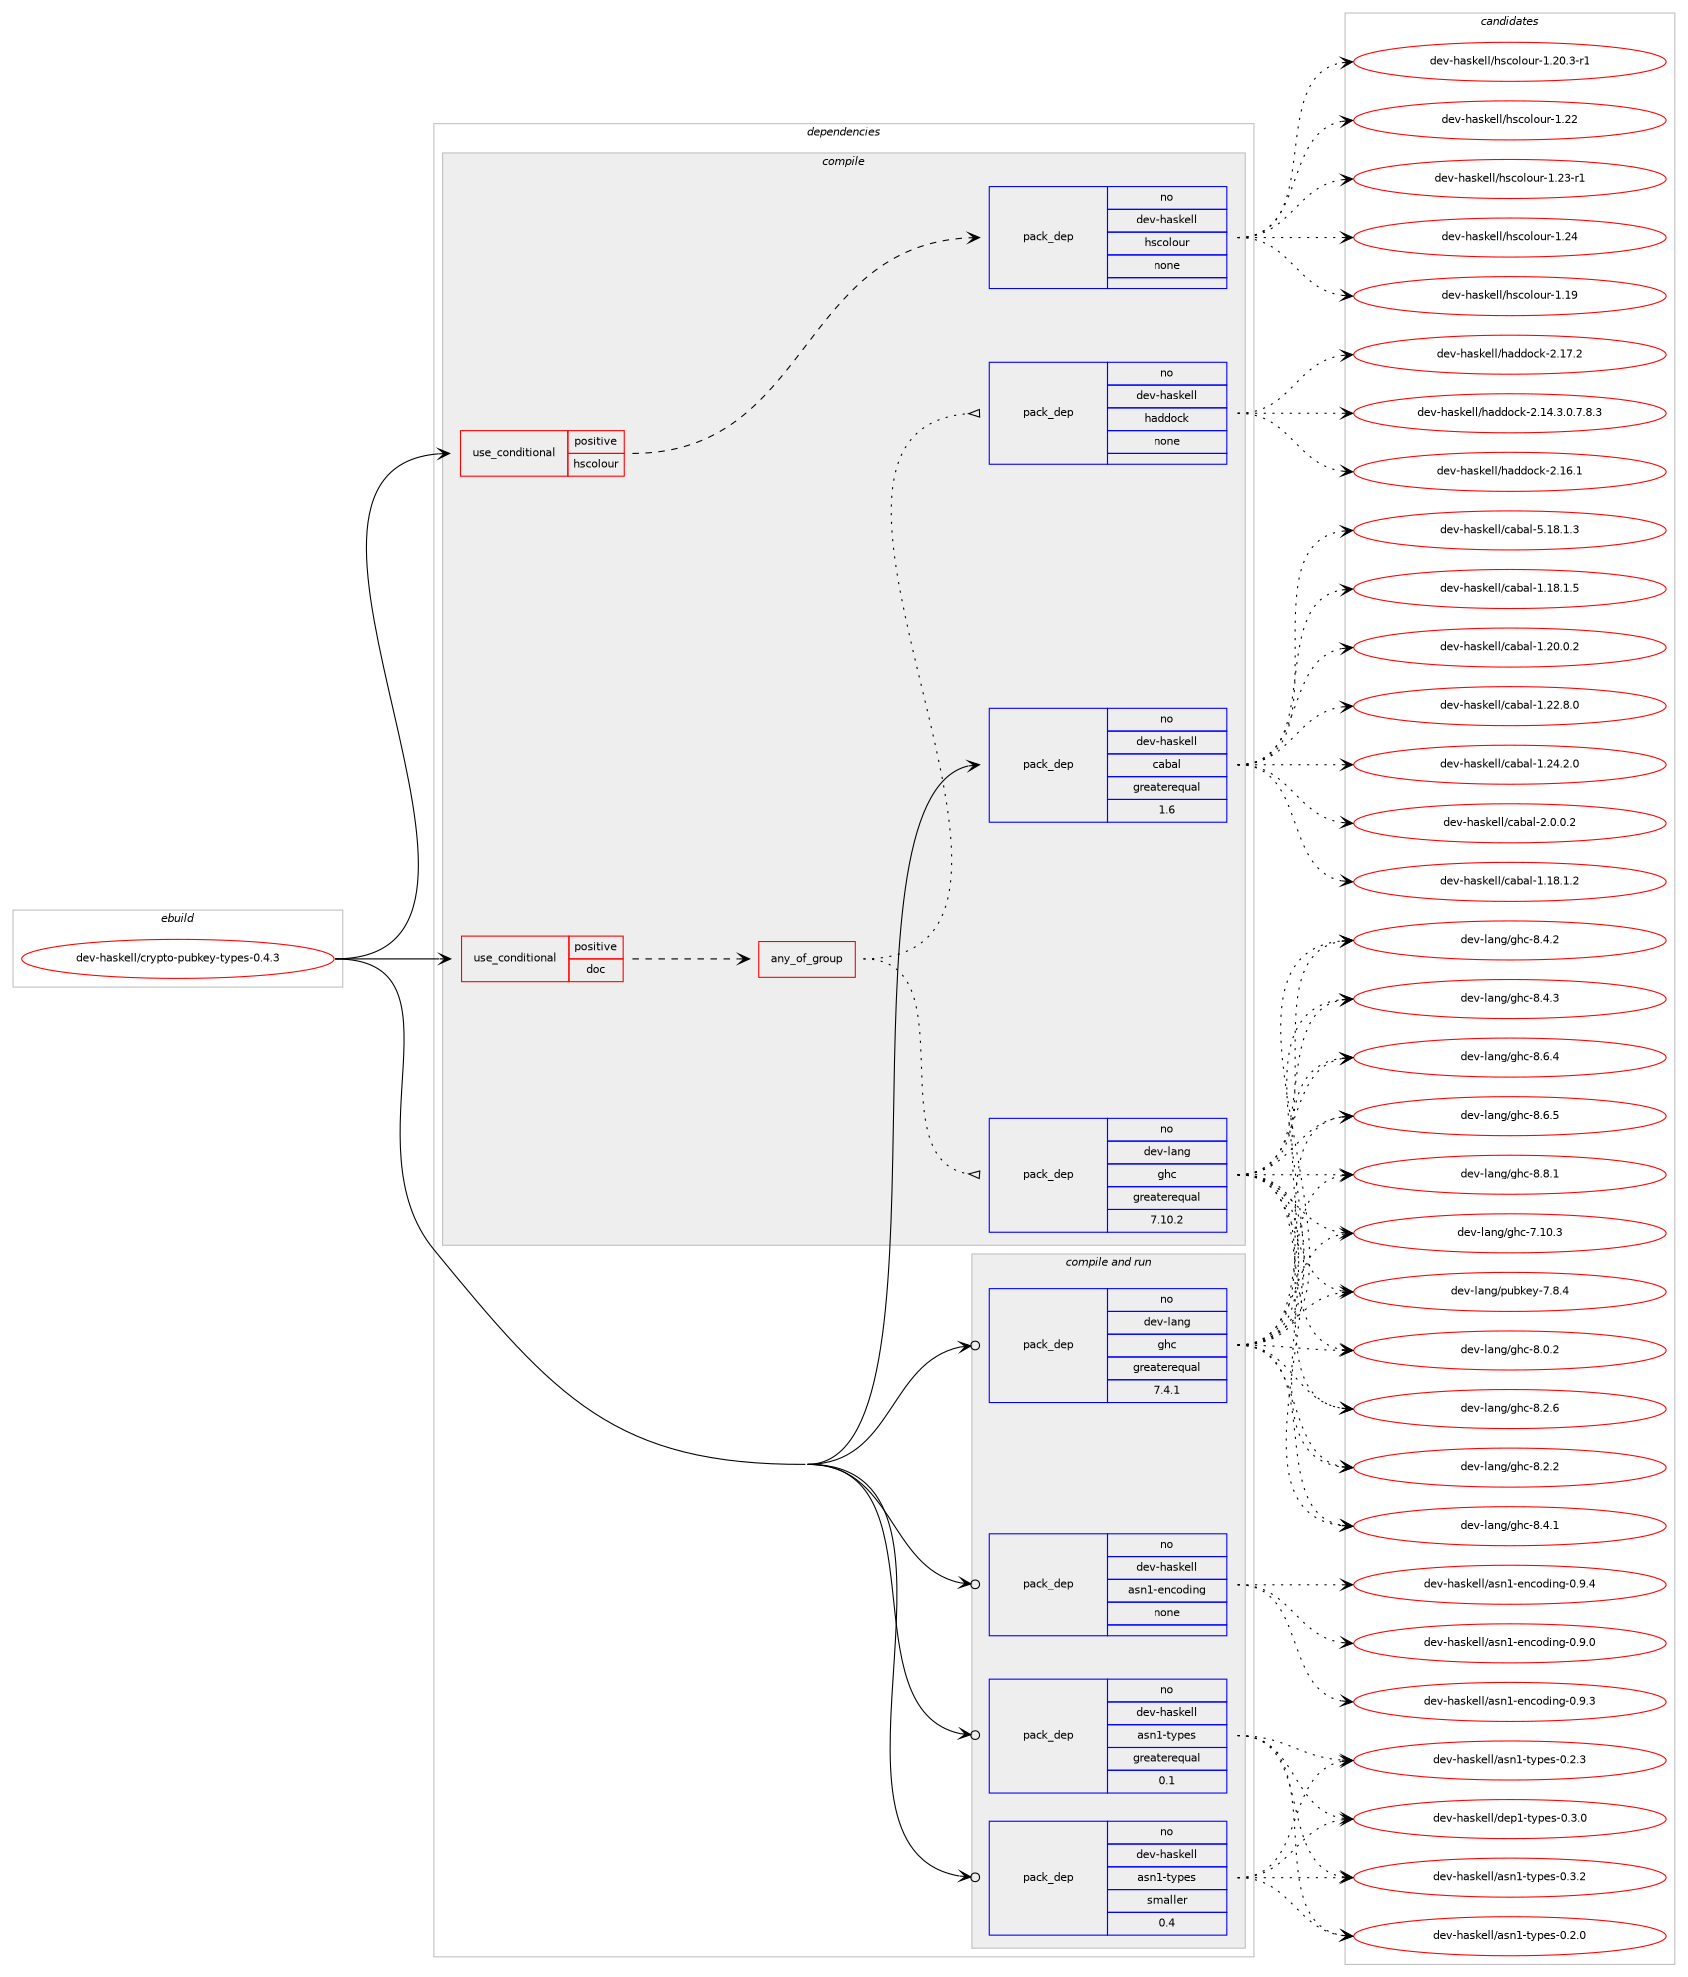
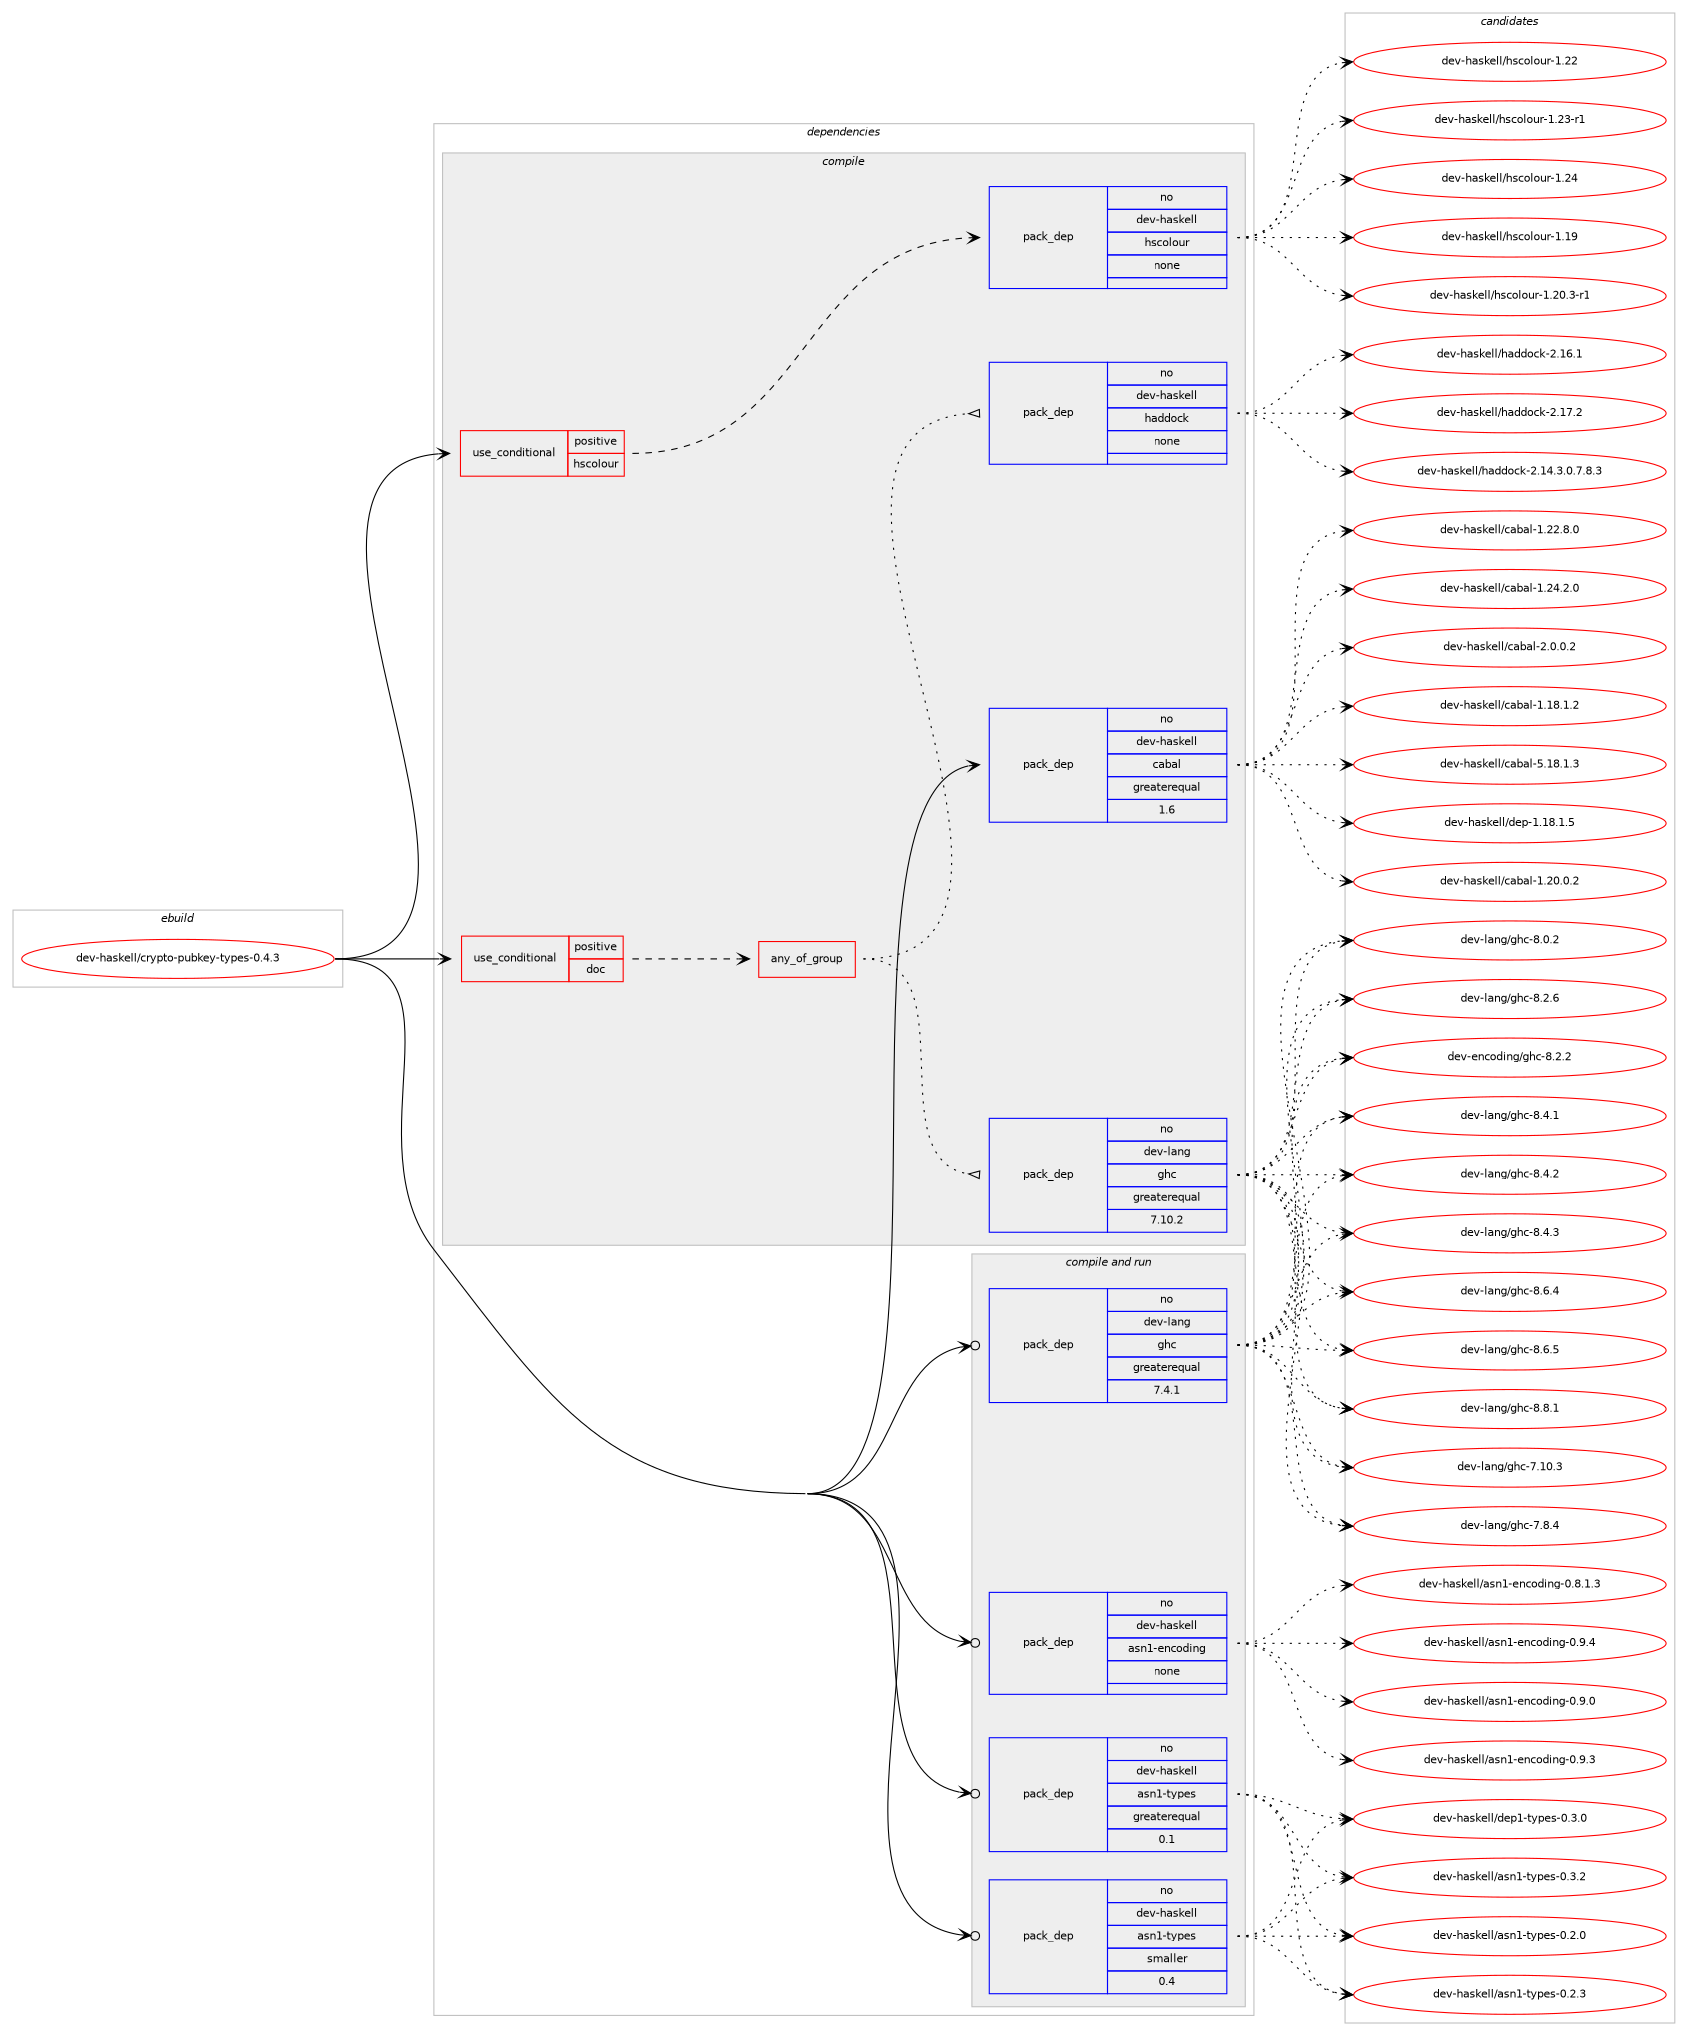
(1510, 589) -> (1510, 823)
(1510, 1292) -> (1510, 1526)
(1510, 1468) -> (1510, 1058)
none -> (1510, 1585)
